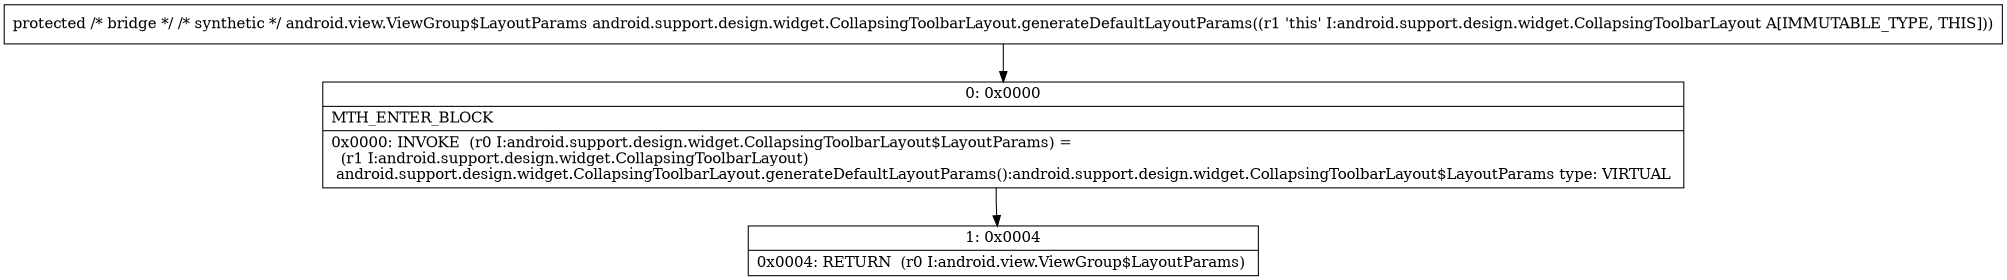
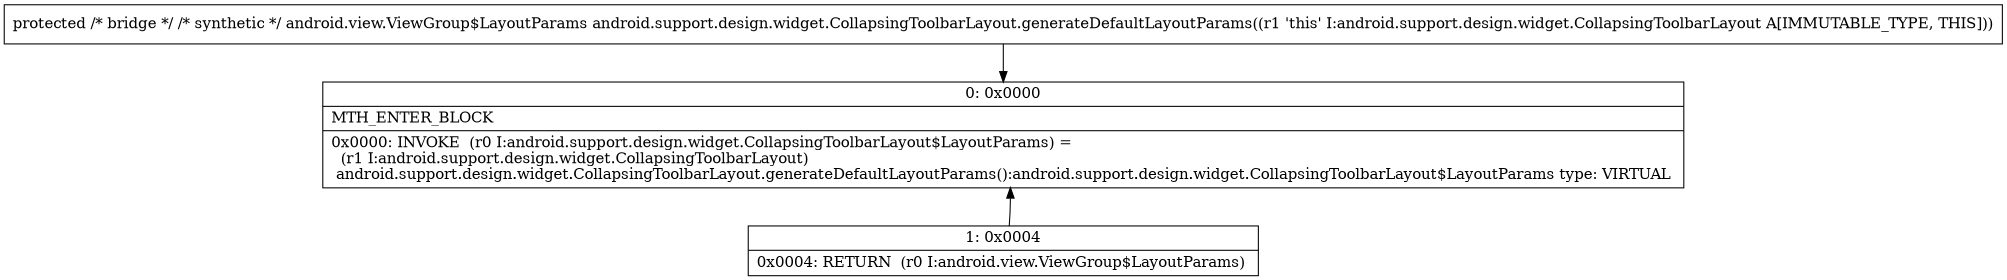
(996, 202) -> (1010, 212)
